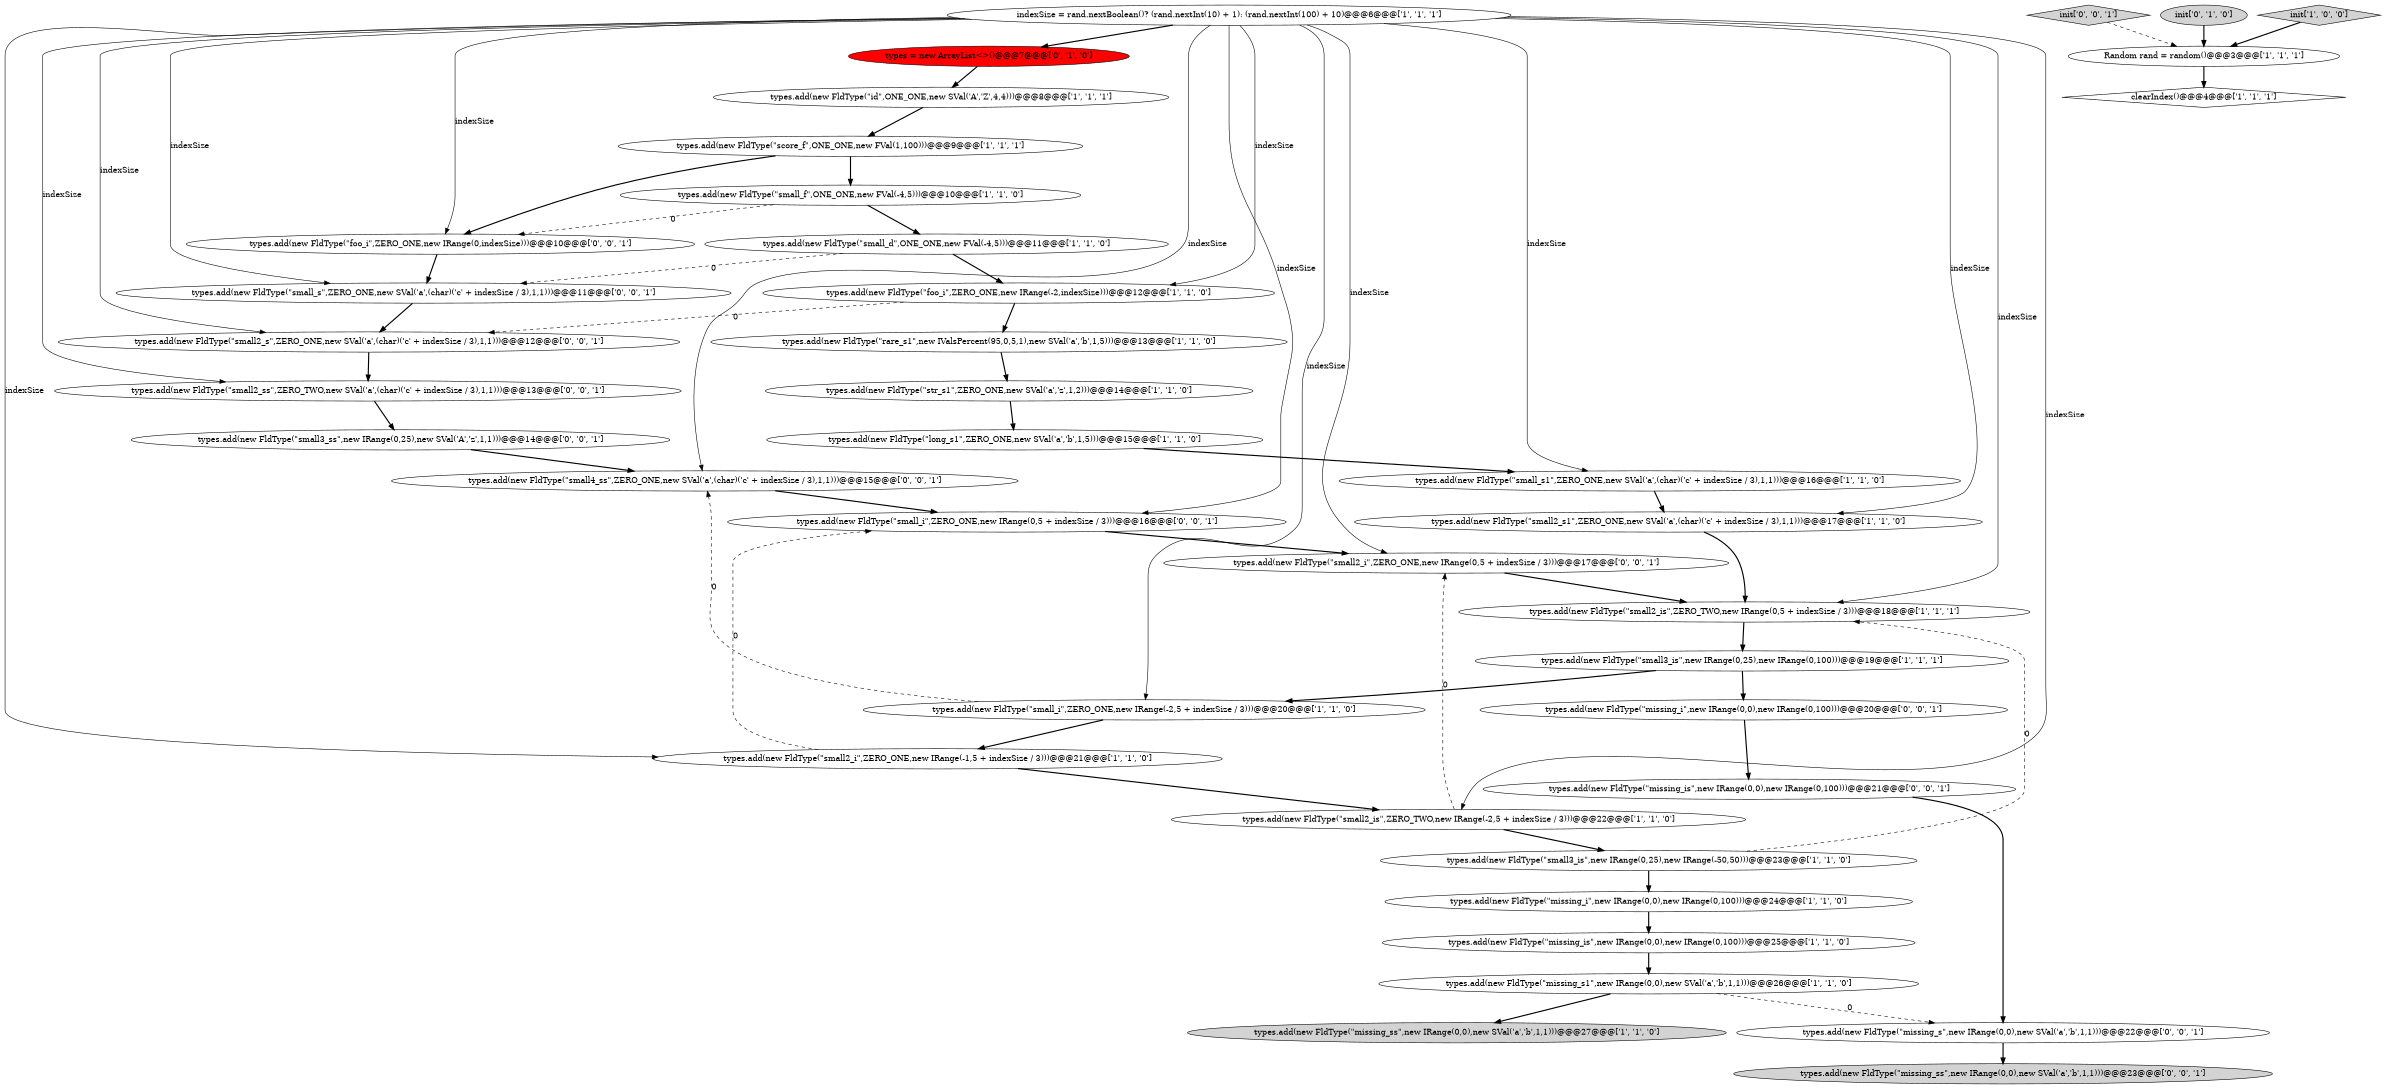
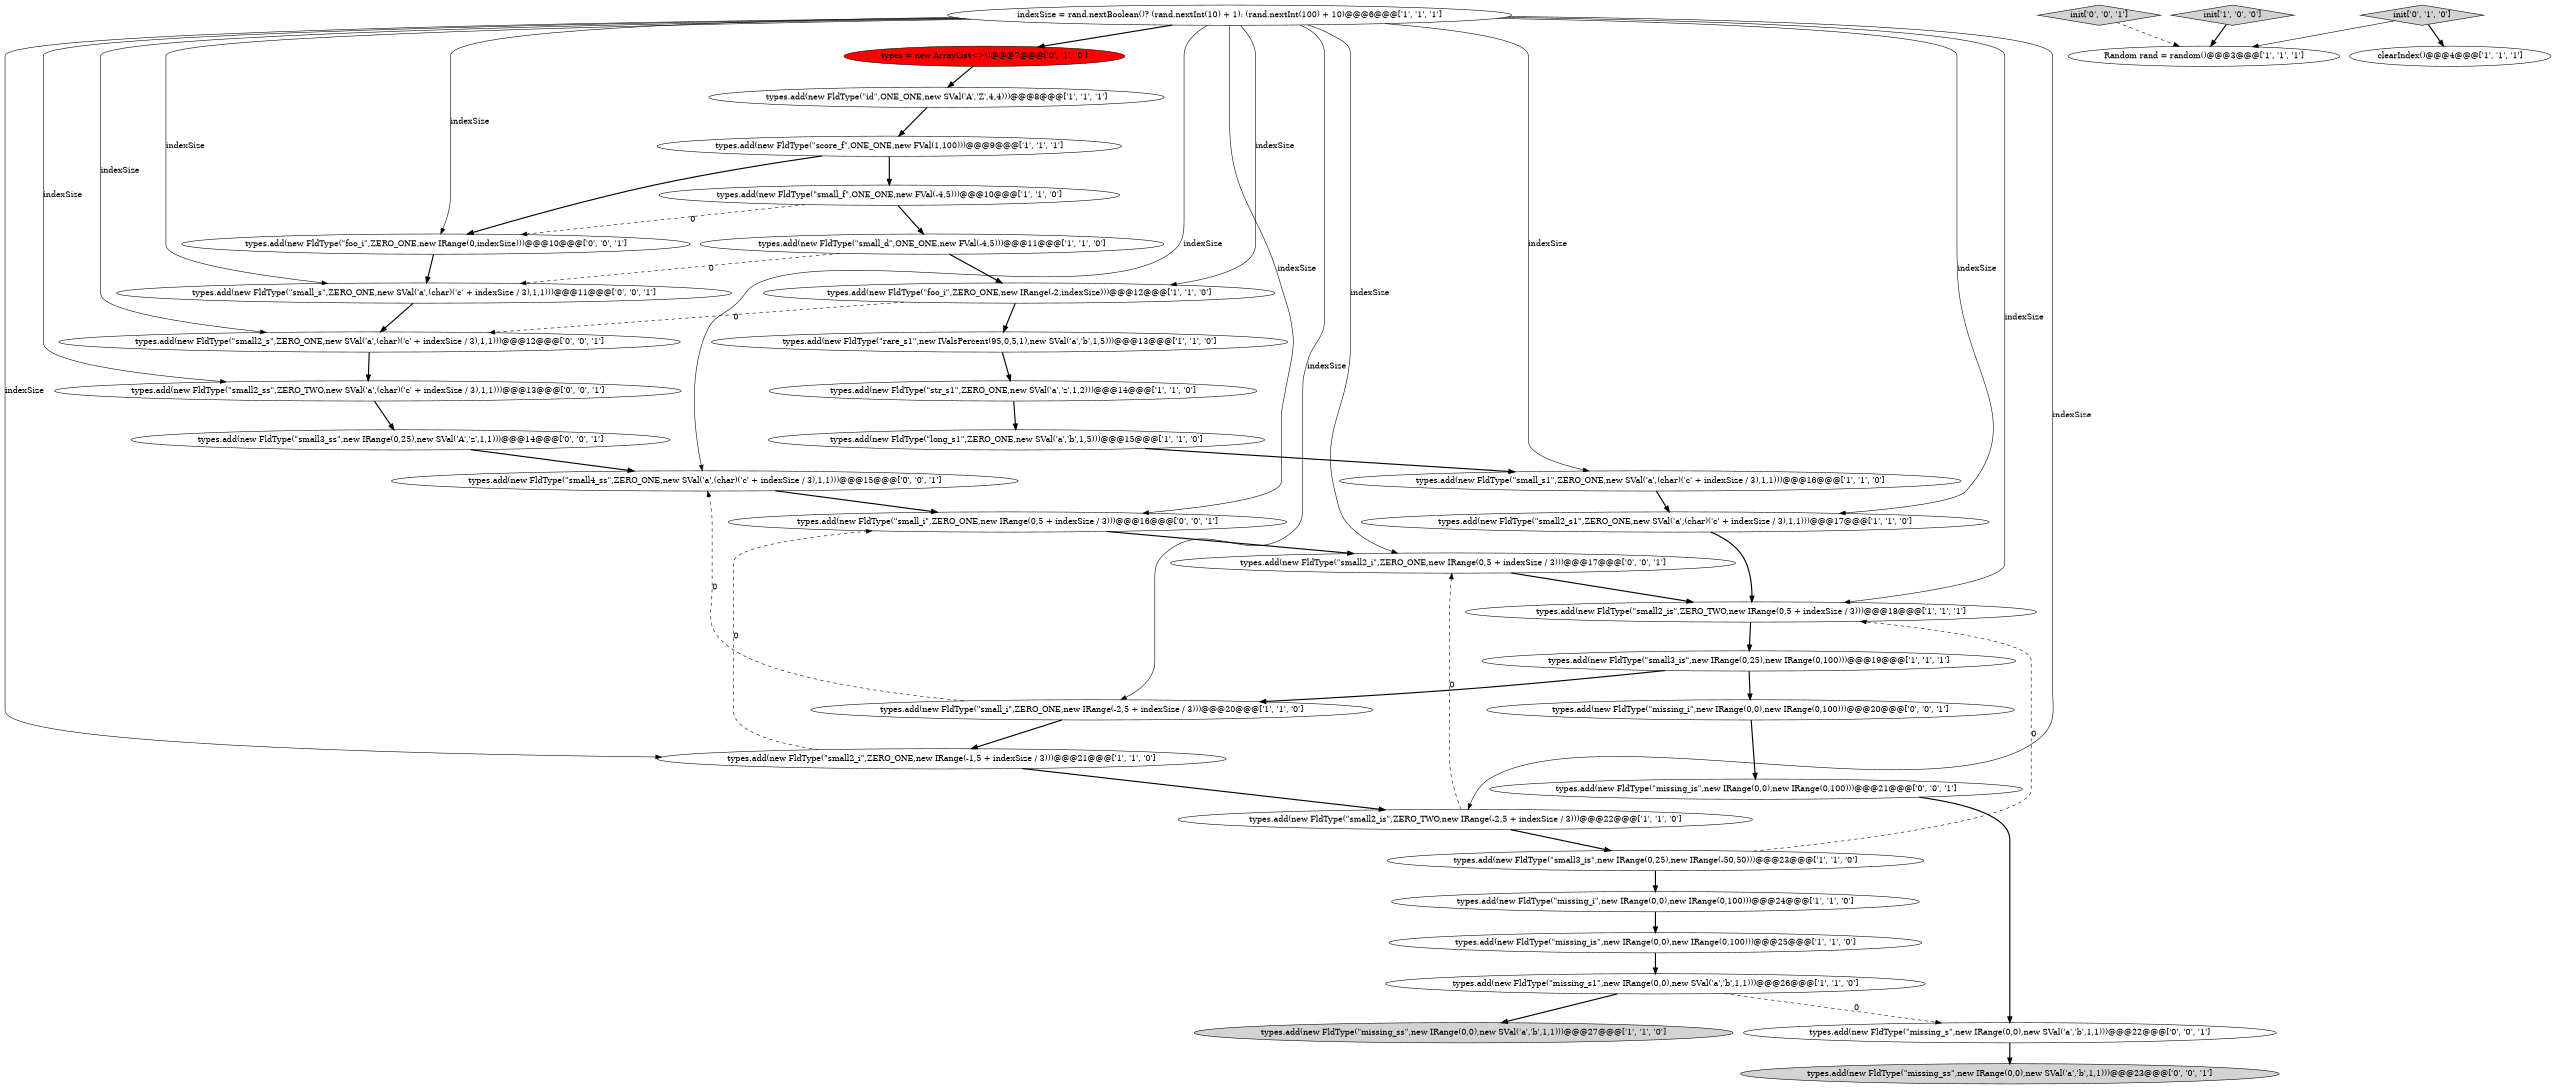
(2204, 15) -> (2422, 15)
(2204, 33) -> (2326, 33)
(2204, 74) -> (2434, 33)
(2204, 97) -> (2450, 56)
